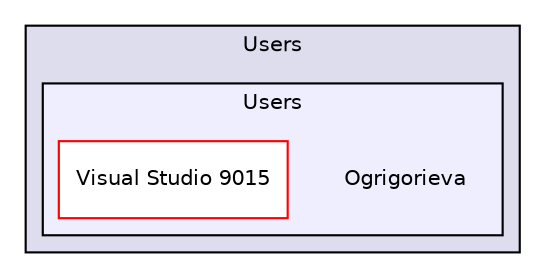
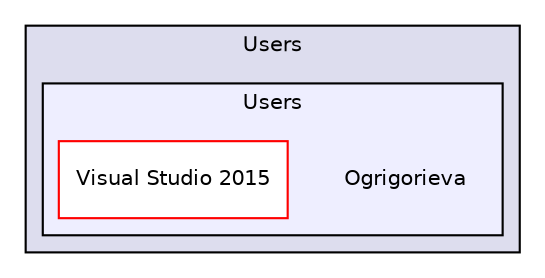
(173, 180) -> (173, 180)
